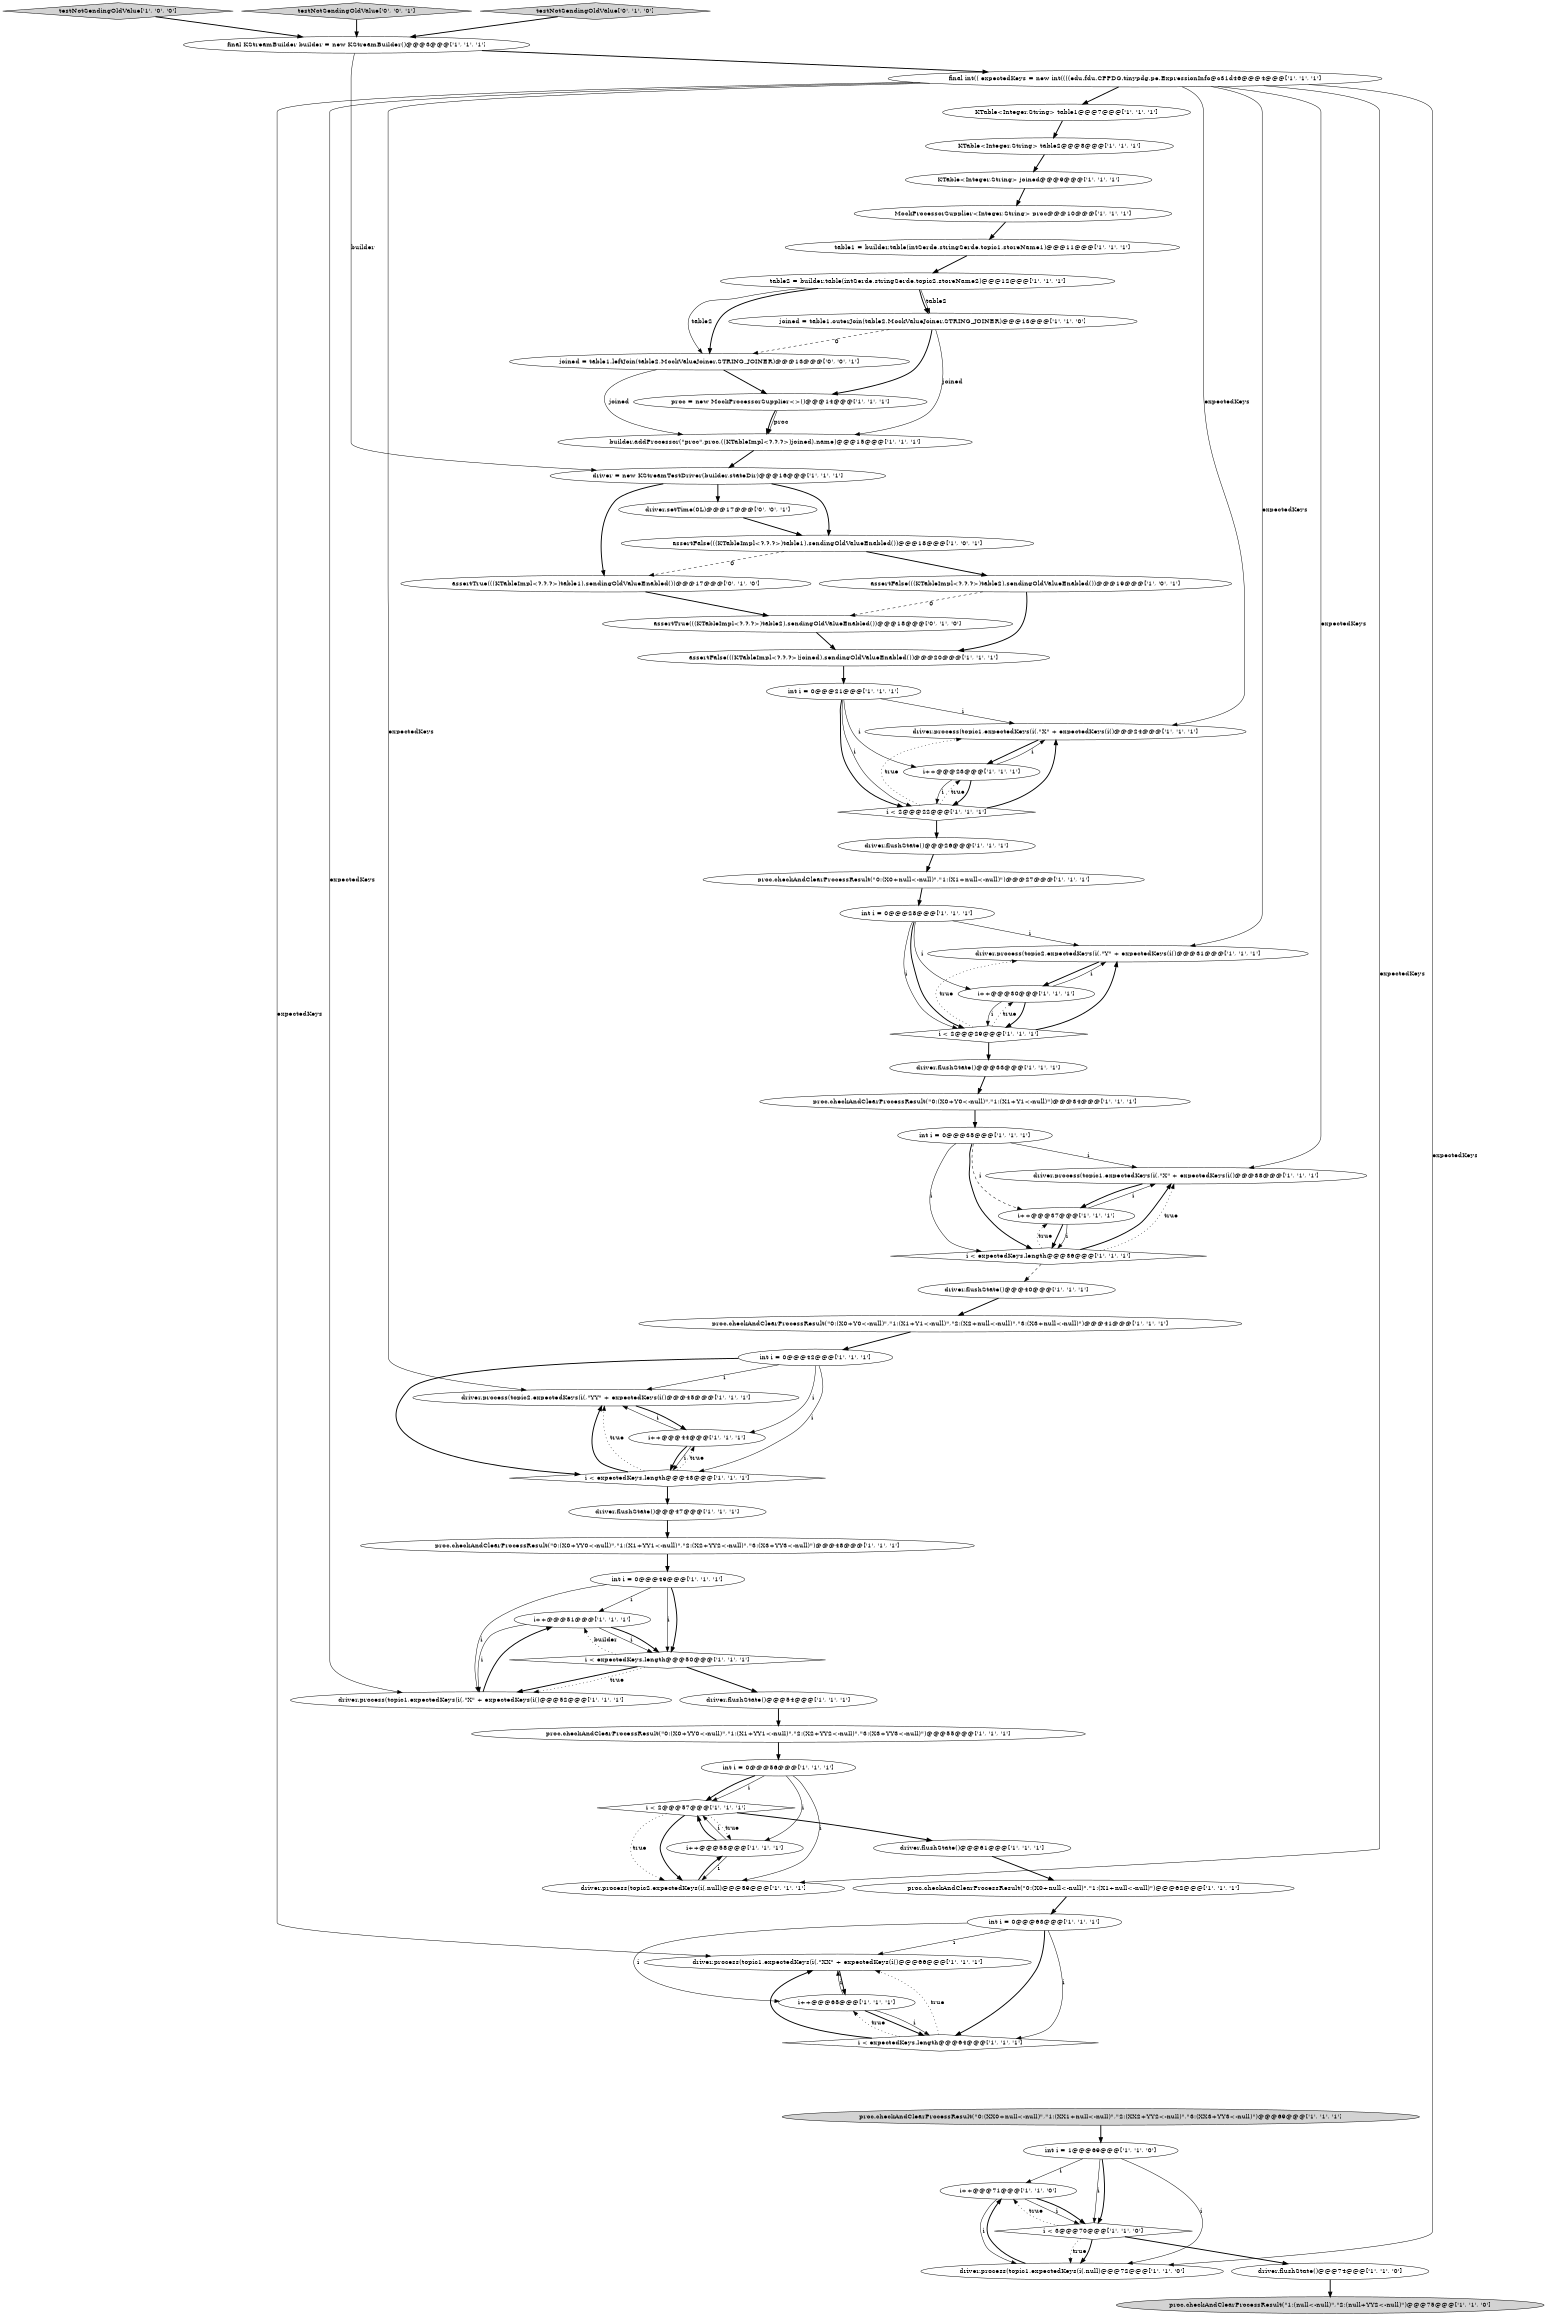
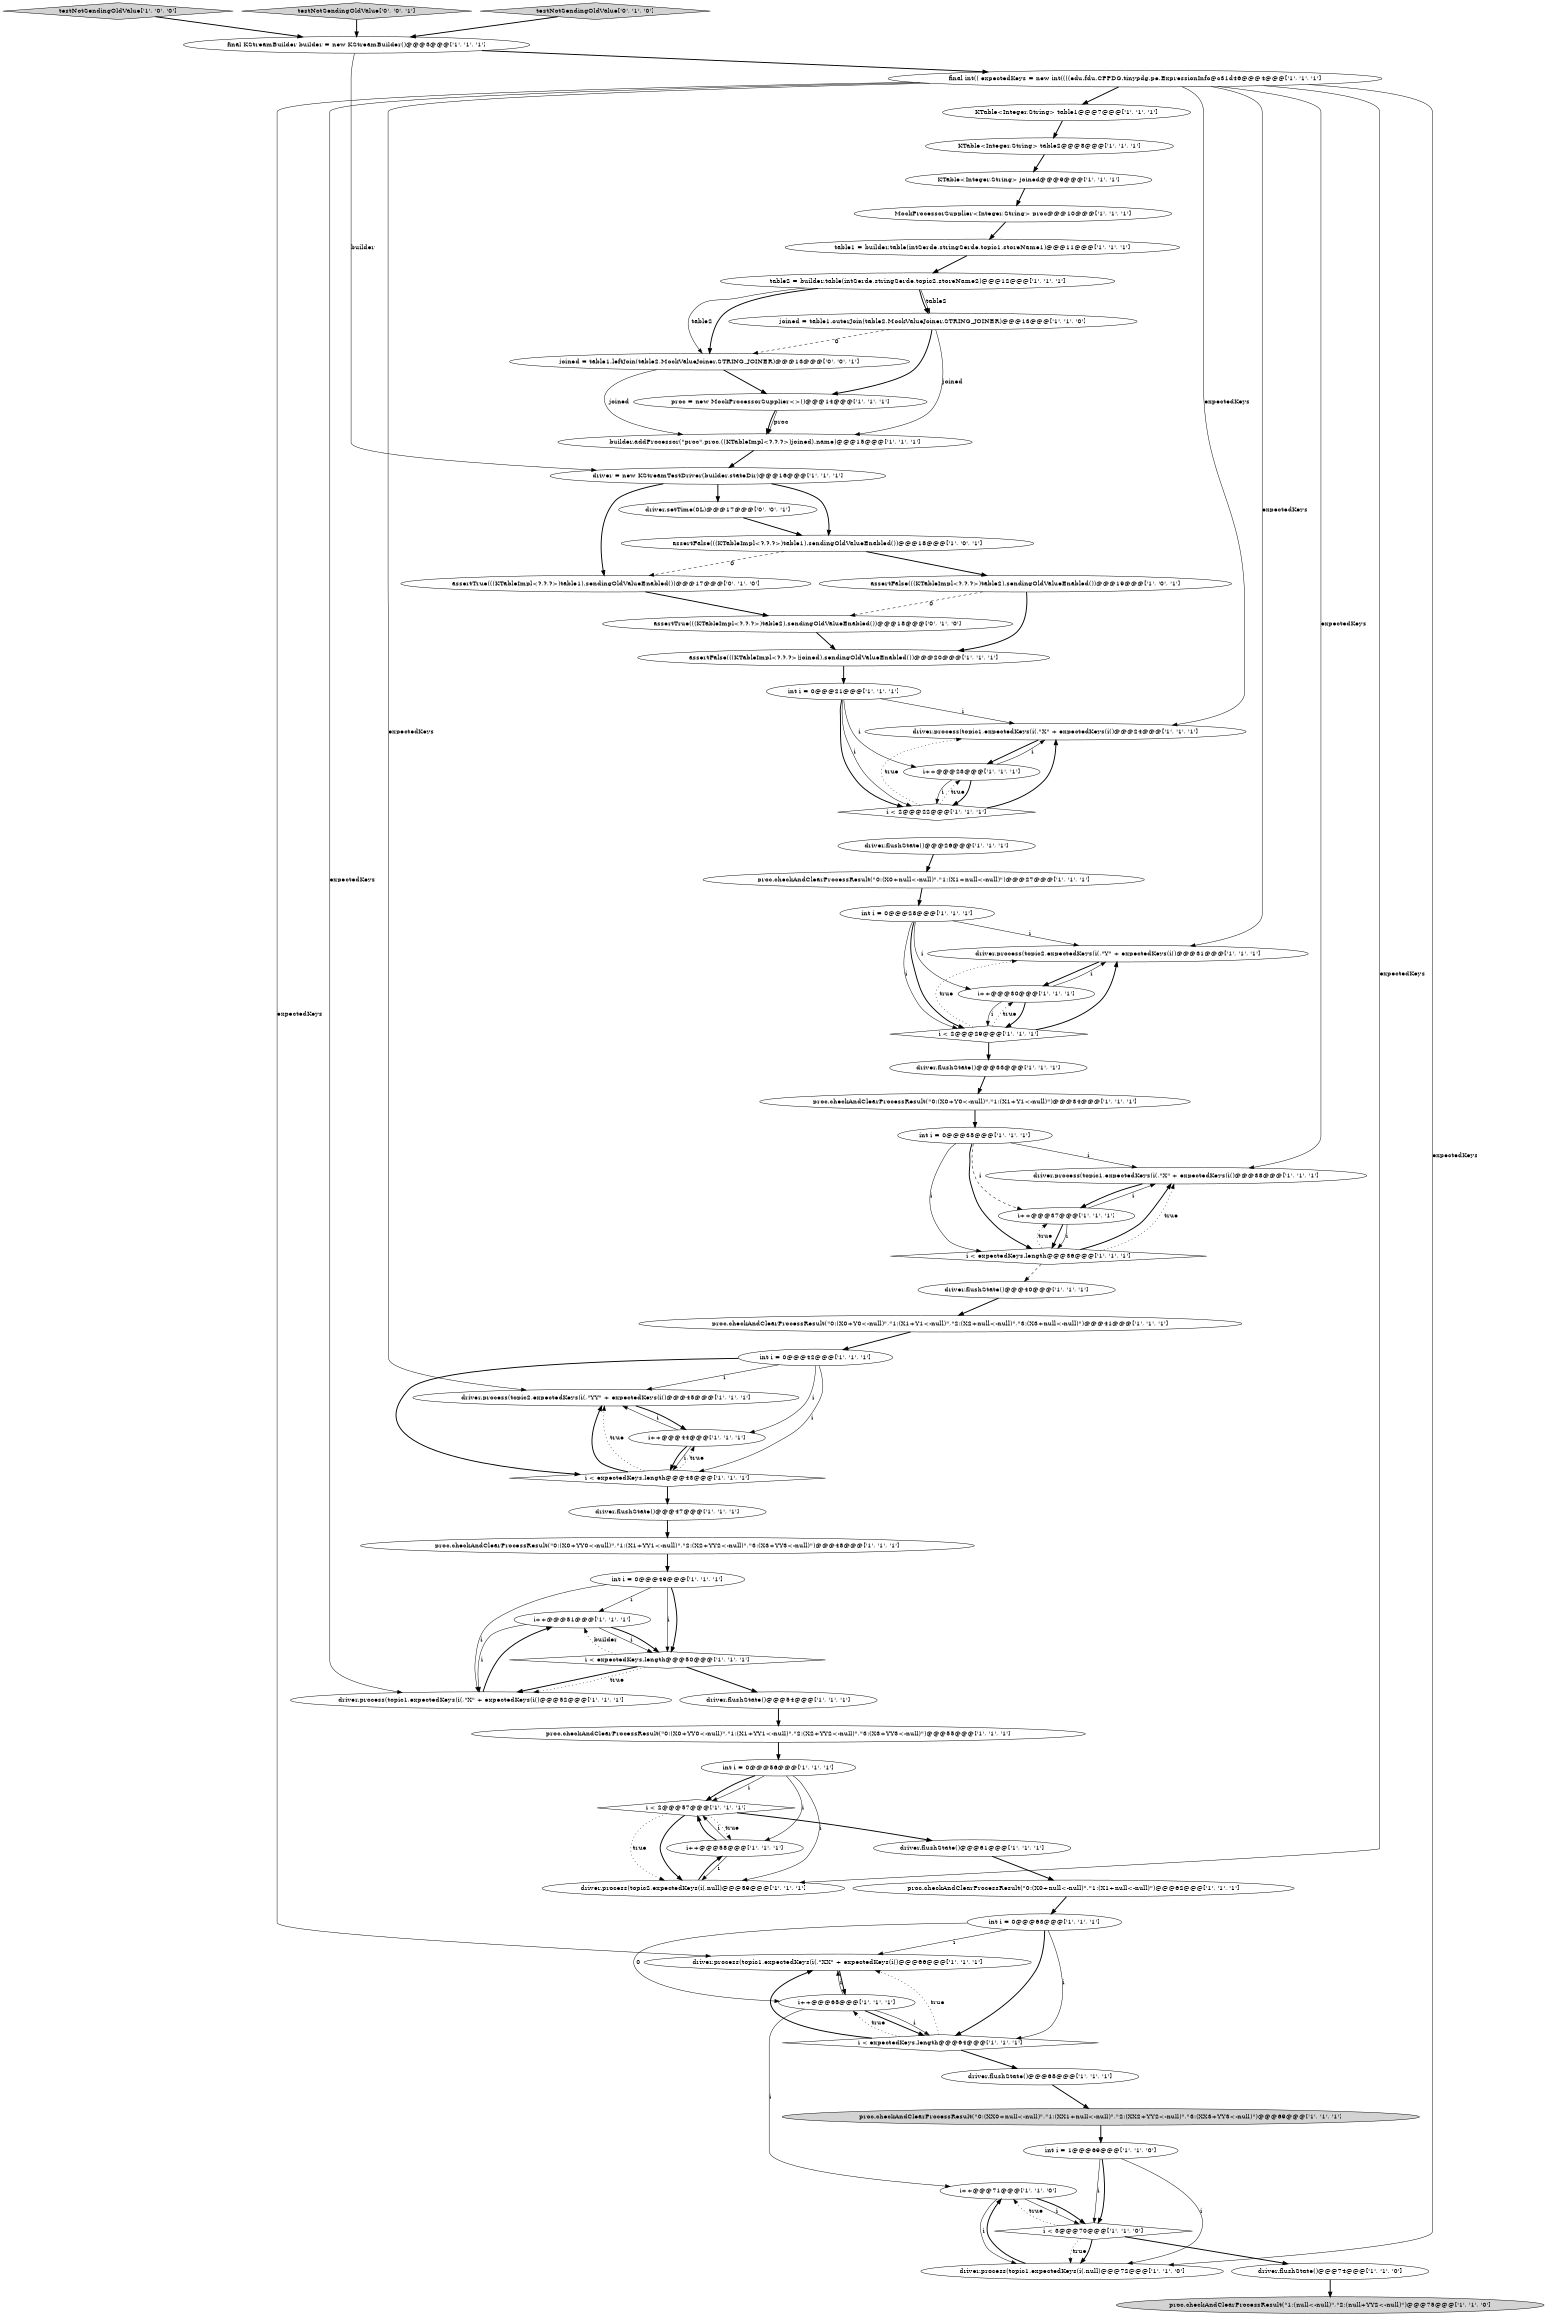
(937, 827) -> none
(639, 1962) -> (639, 1962)
none -> (1040, 2077)
(1057, 2170) -> (777, 2159)
